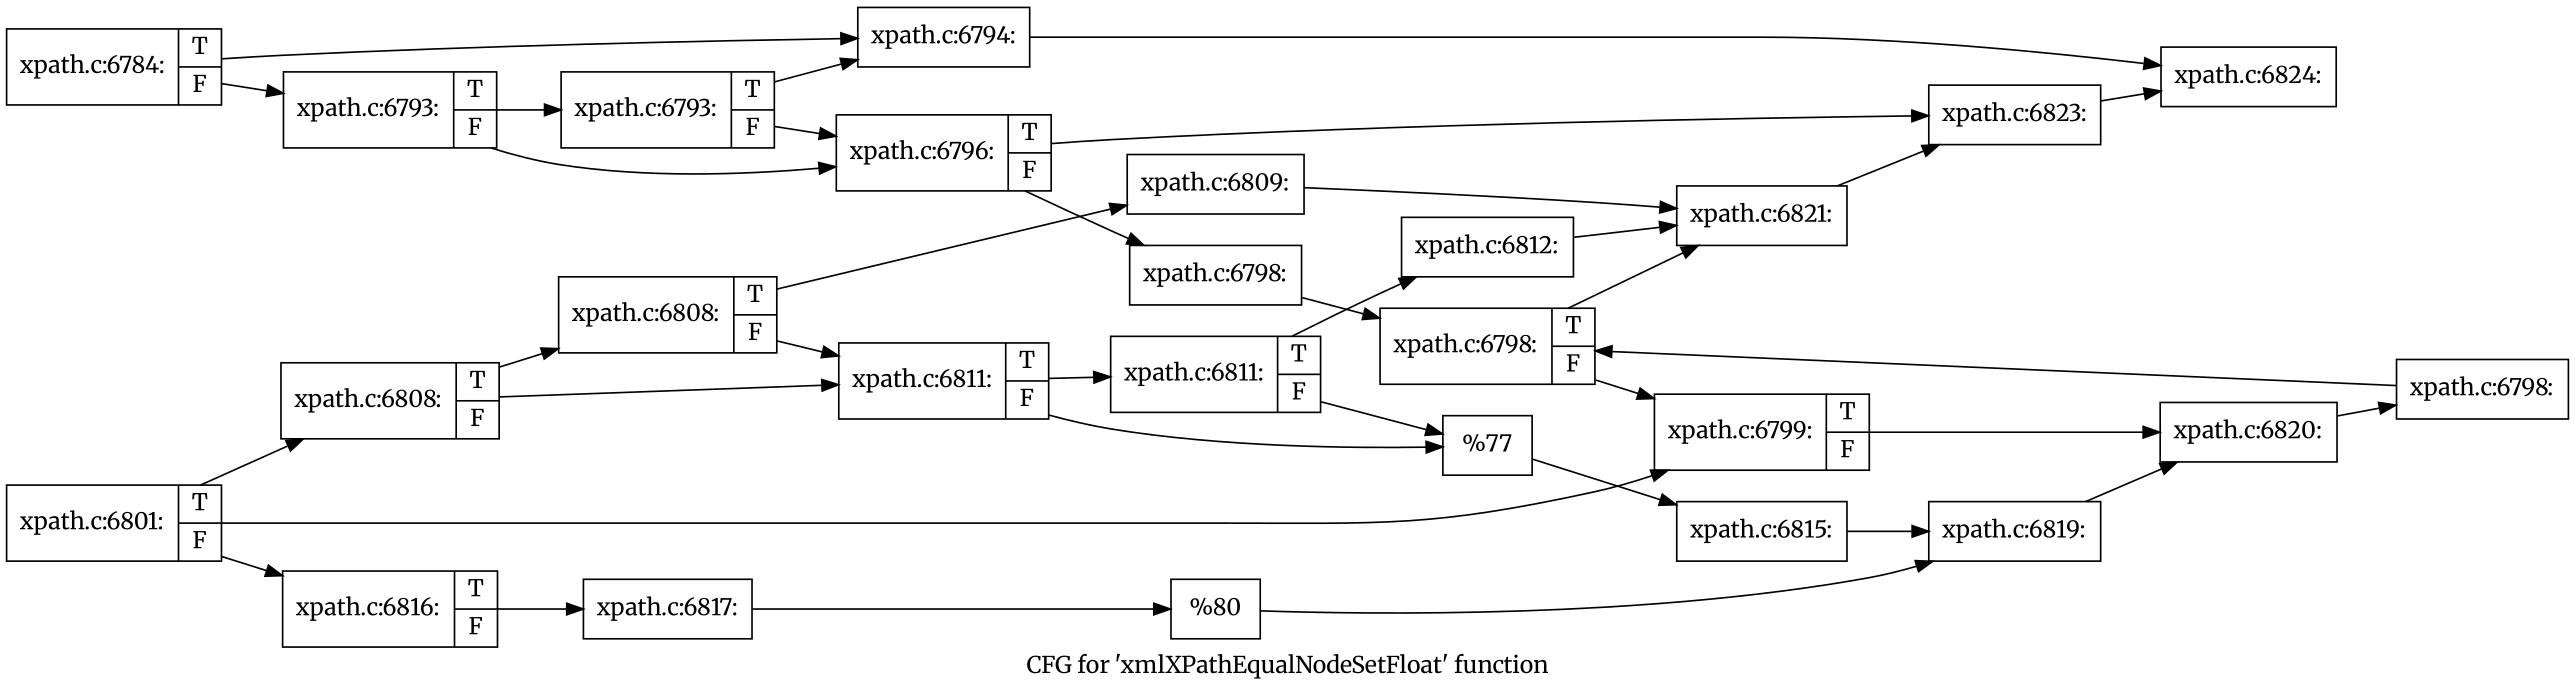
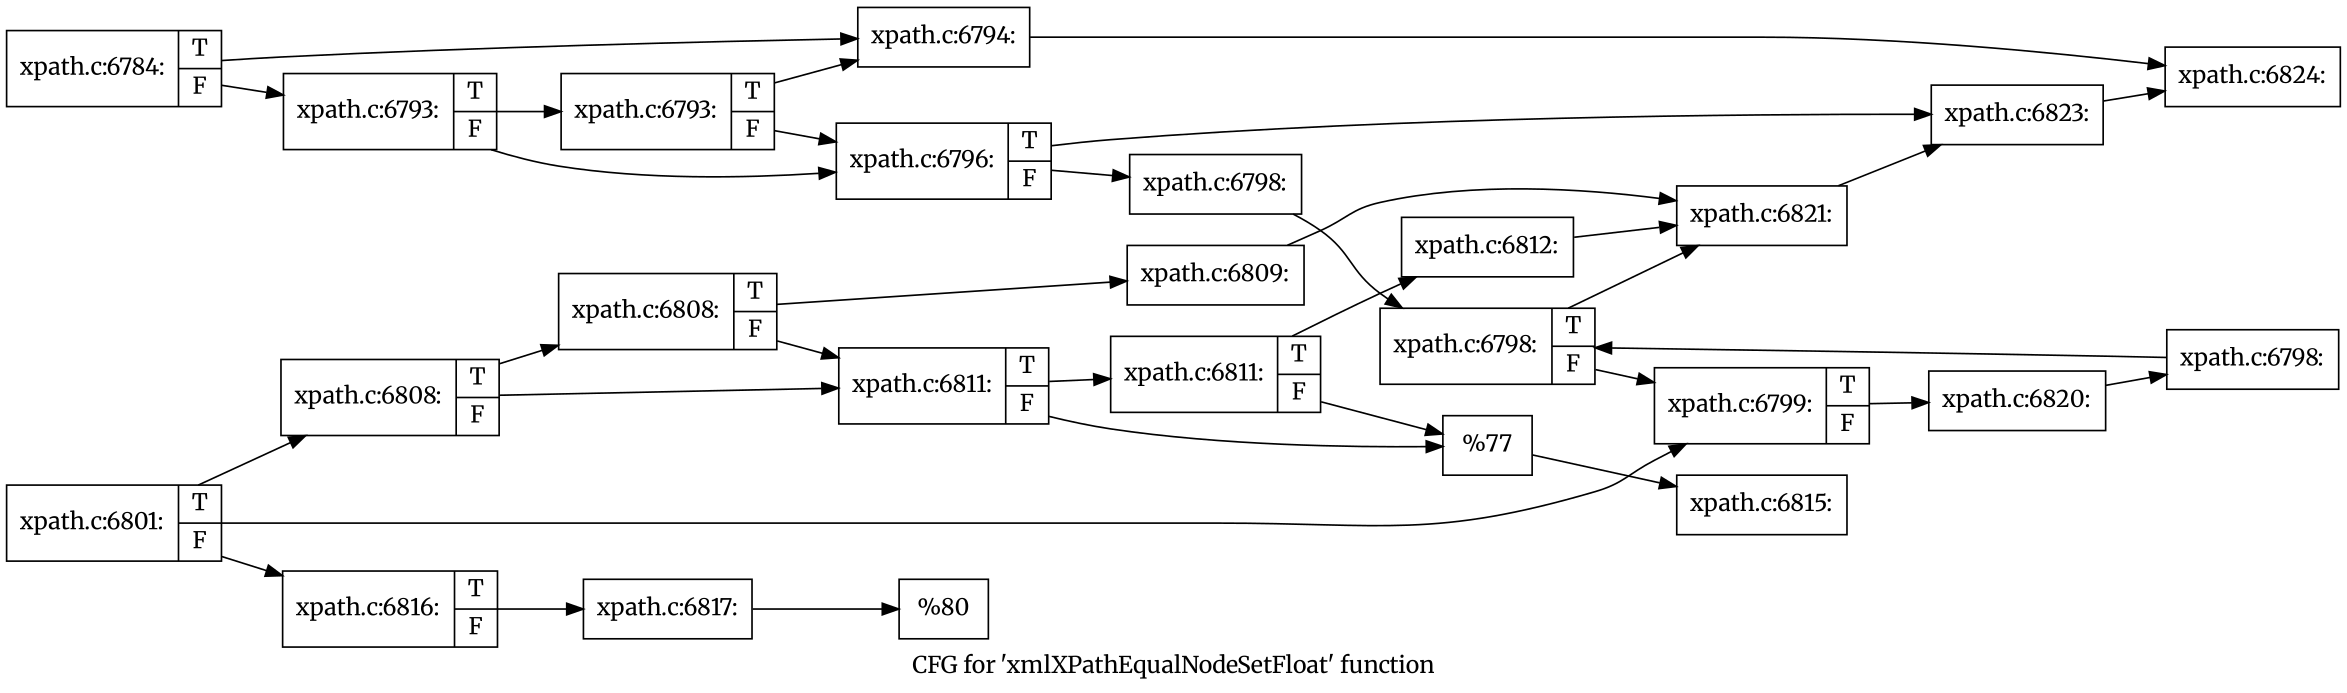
(2015, 531) -> none
